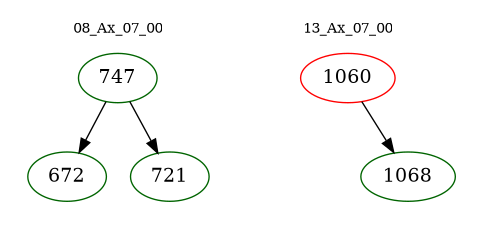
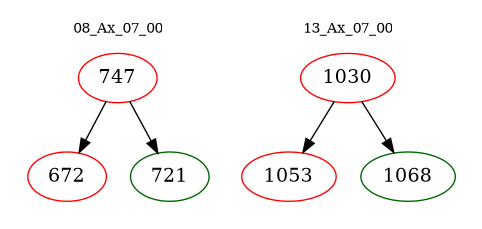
(118, 78) -> (118, 78)
(348, 78) -> (348, 78)
(67, 177) -> (67, 177)
none -> (289, 177)
